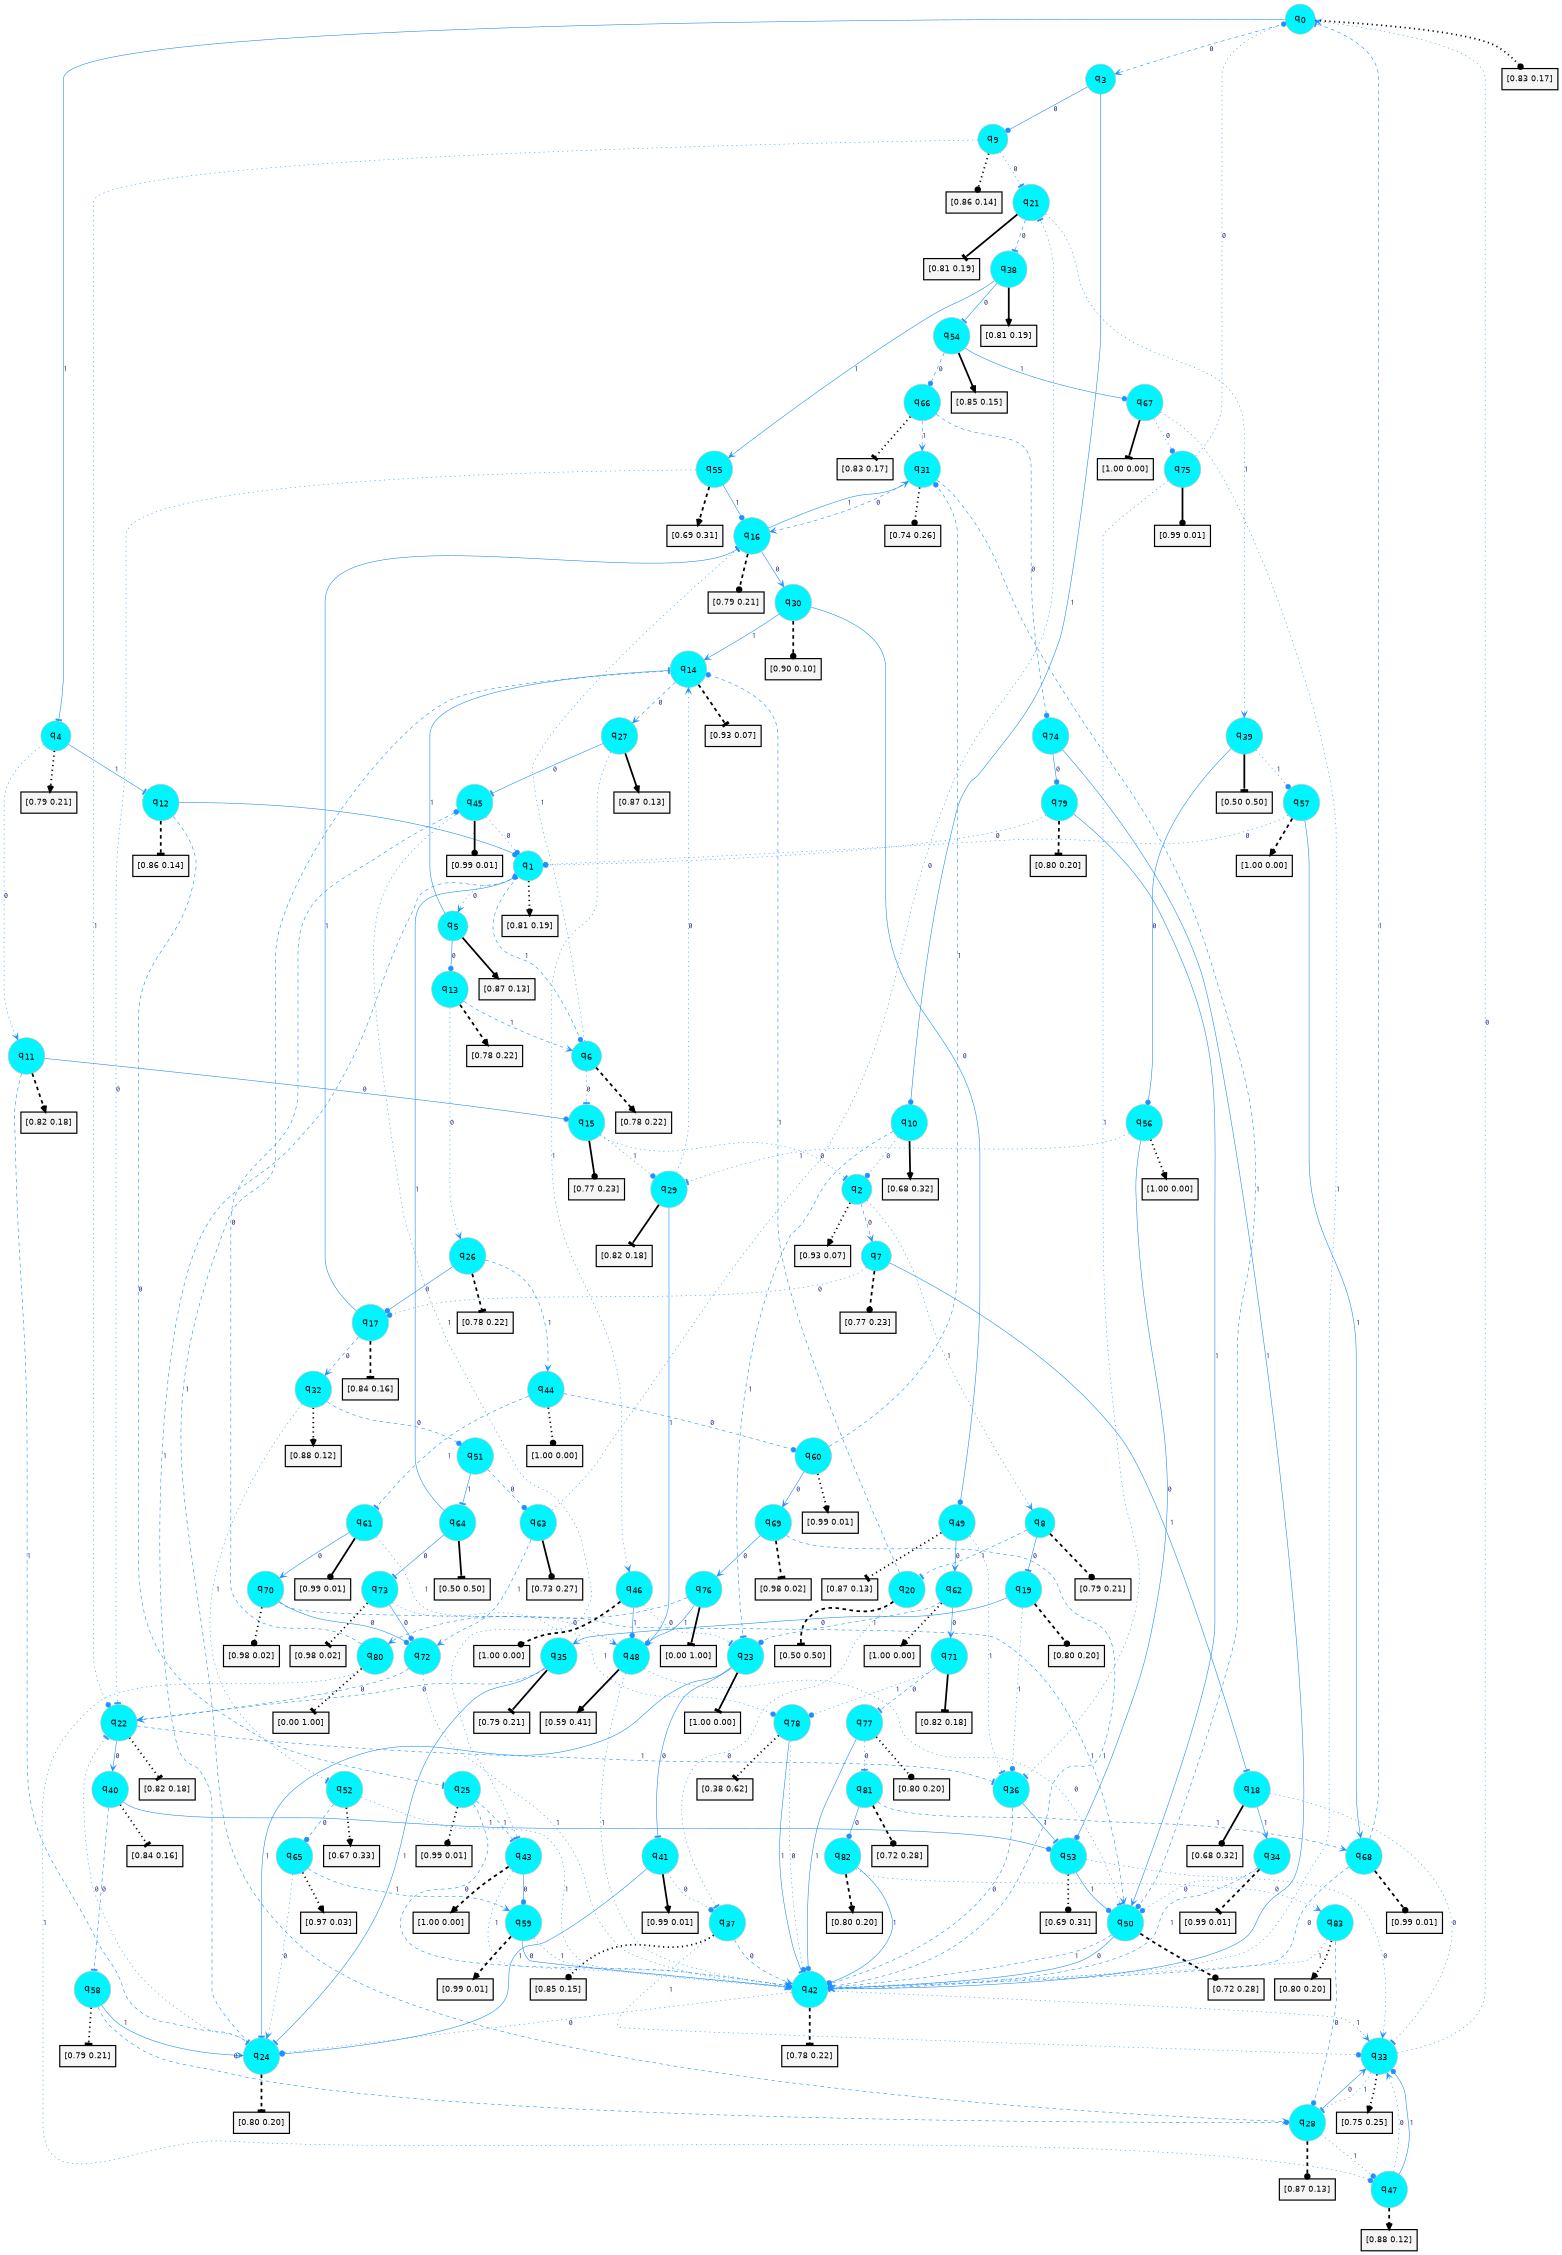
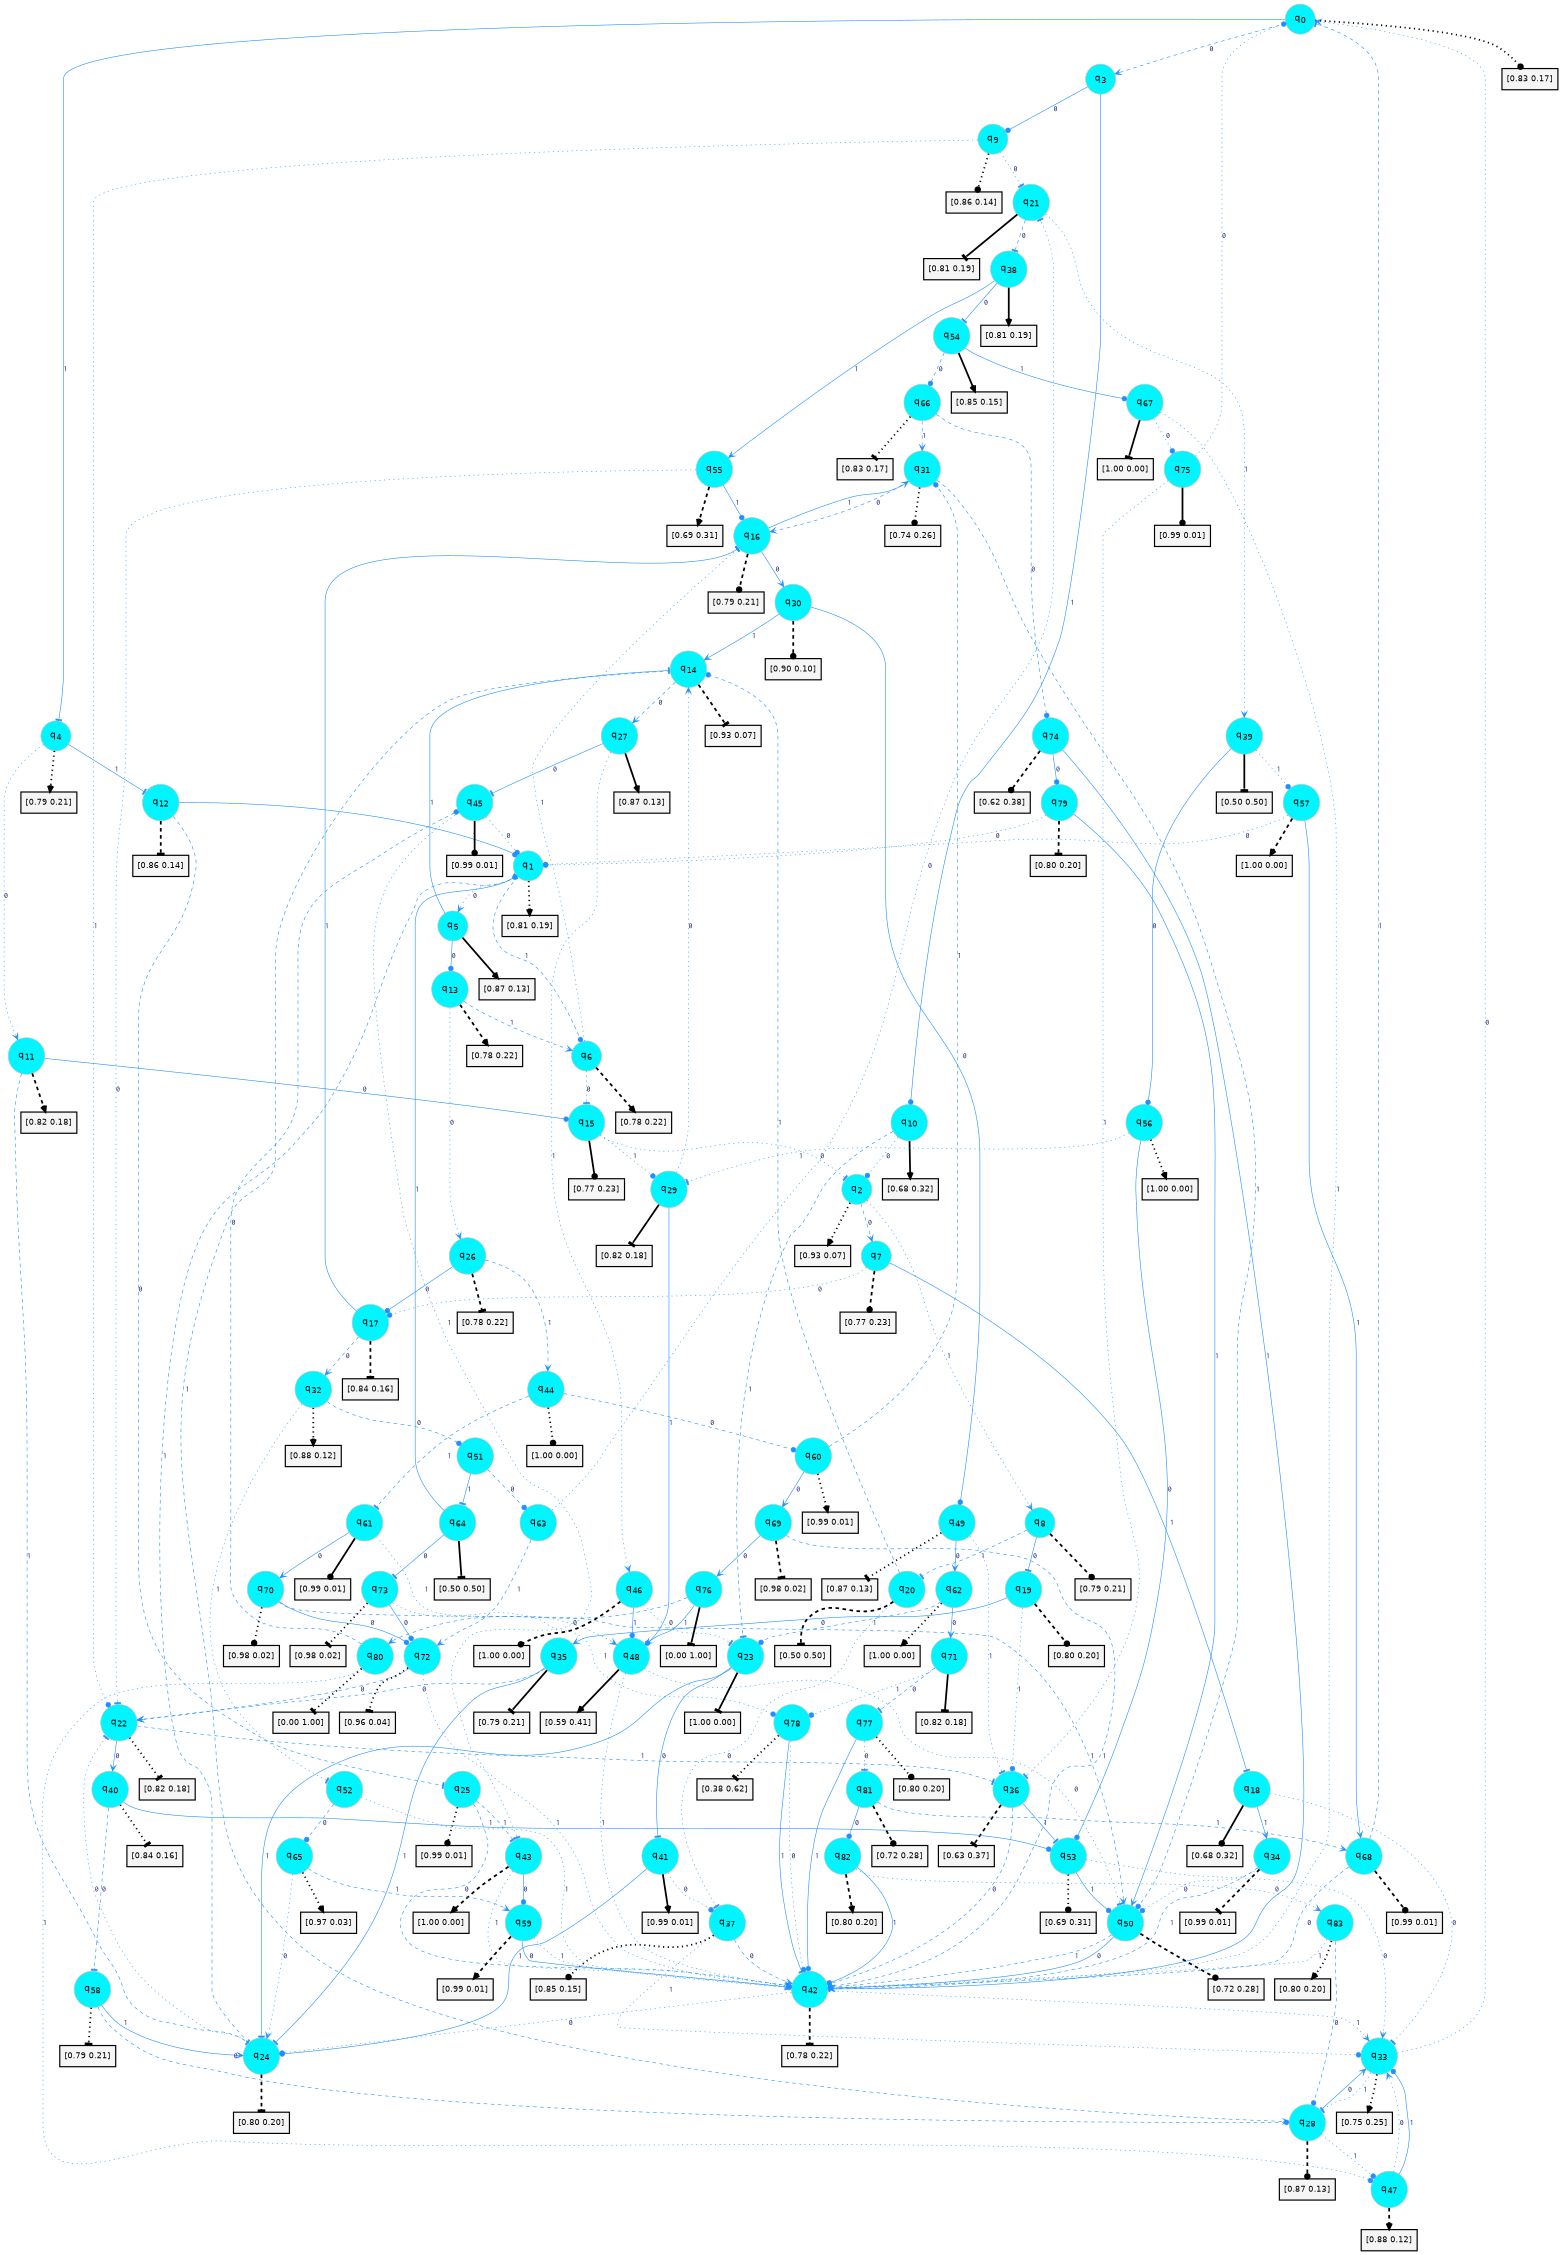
none -> (1002, 803)
(555, 1589) -> none
none -> (367, 1723)
(352, 1856) -> none
none -> (966, 1856)
